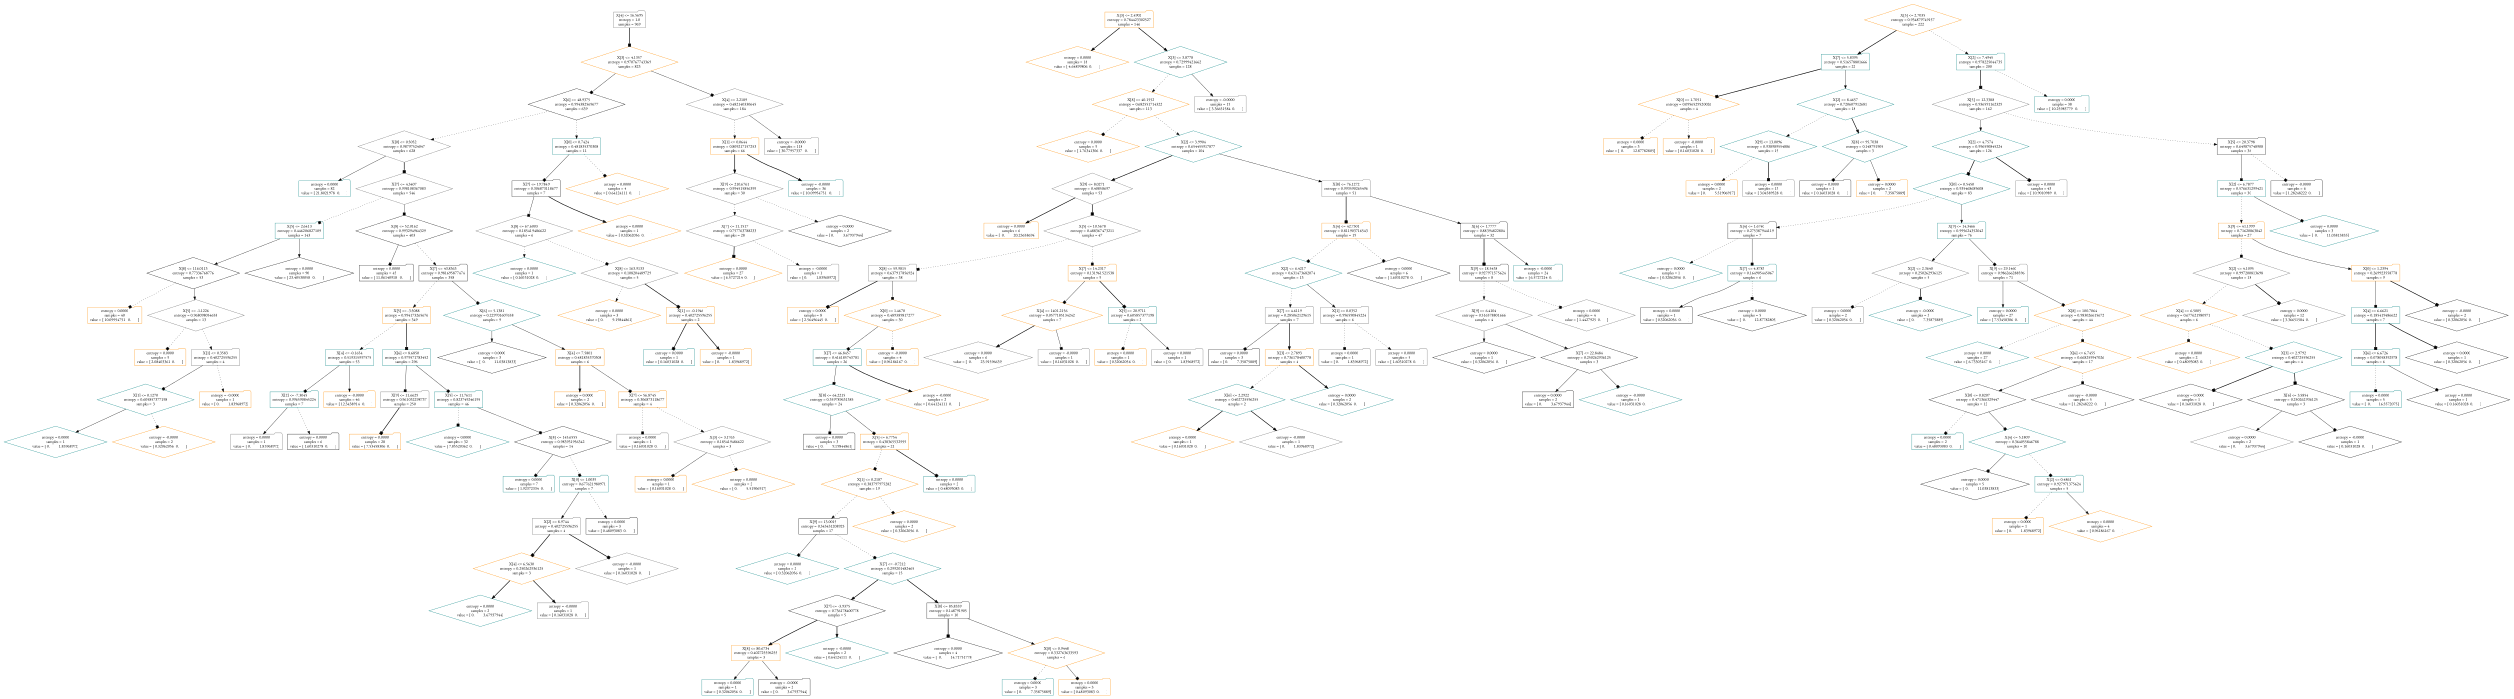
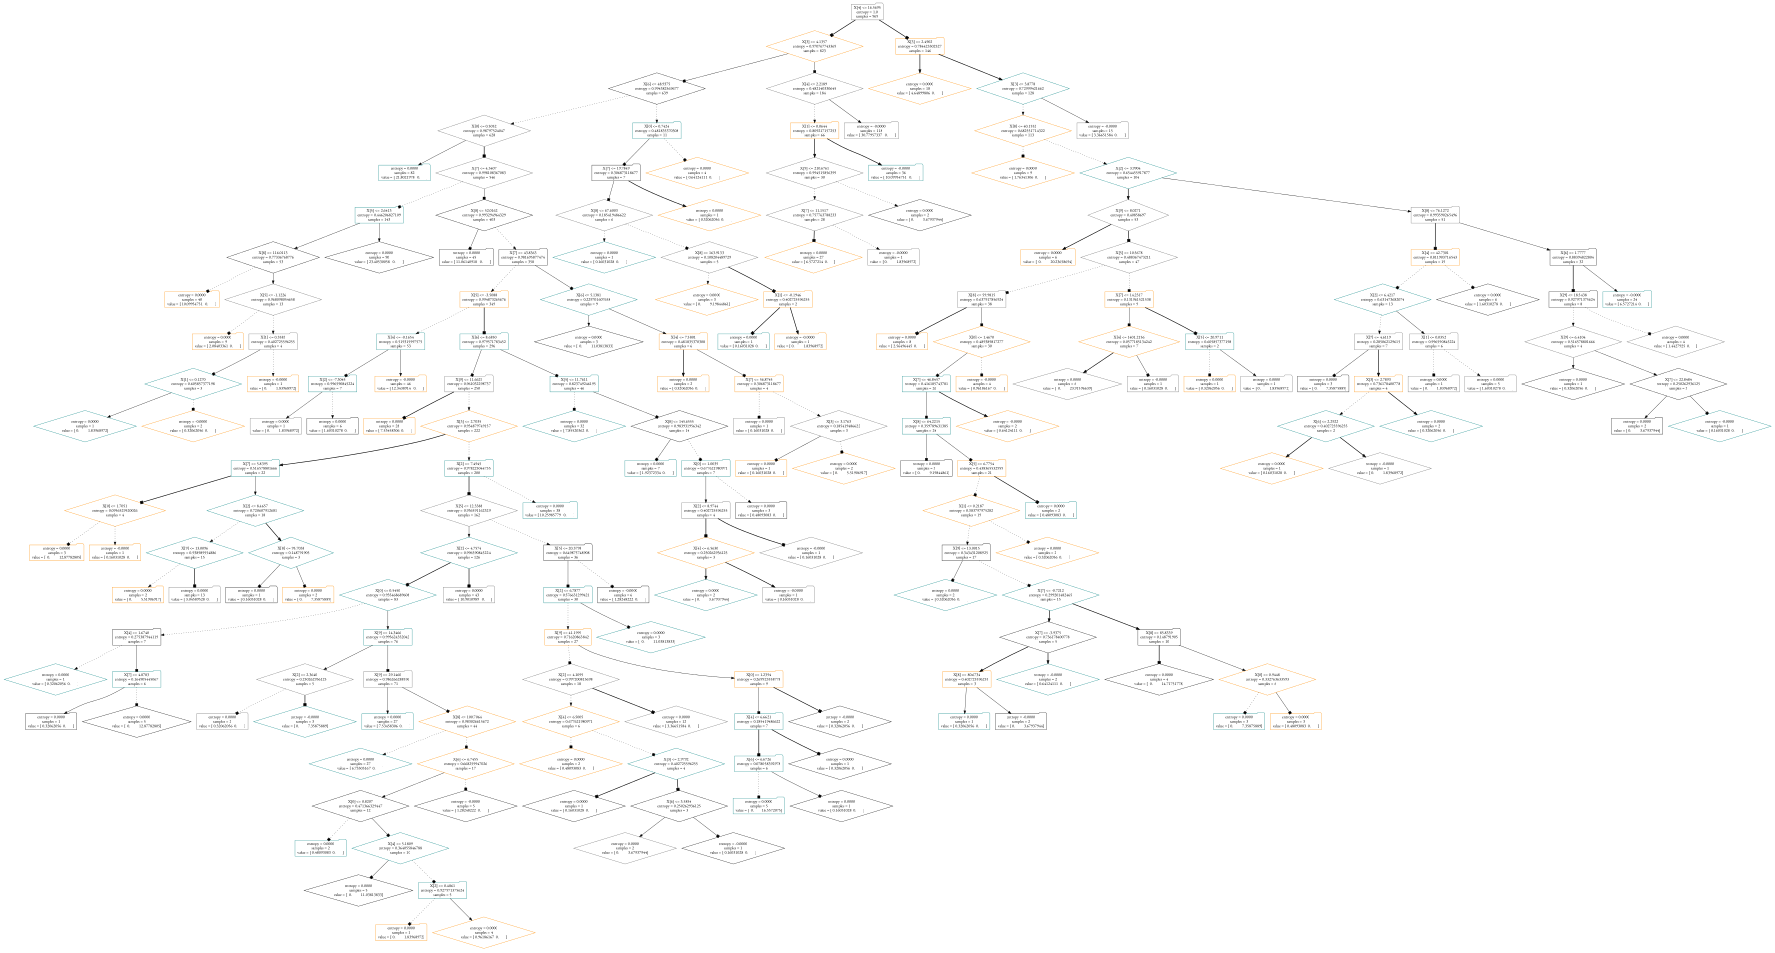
none -> (892, 28)
(407, 315) -> (484, 300)
none -> (469, 400)
(832, 400) -> (926, 426)
